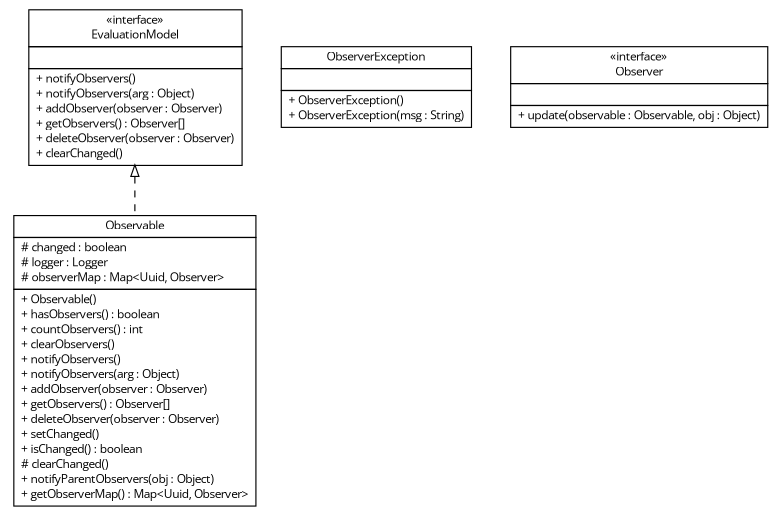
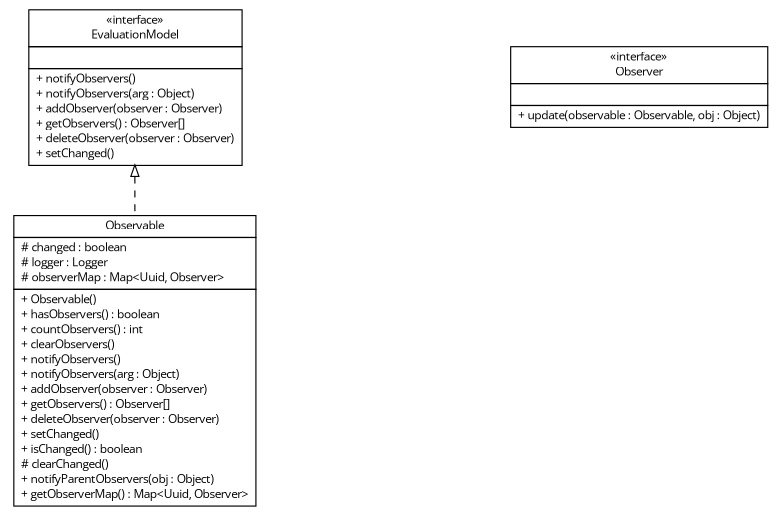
(376, 87) -> none
(80, 154) -> (76, 154)
